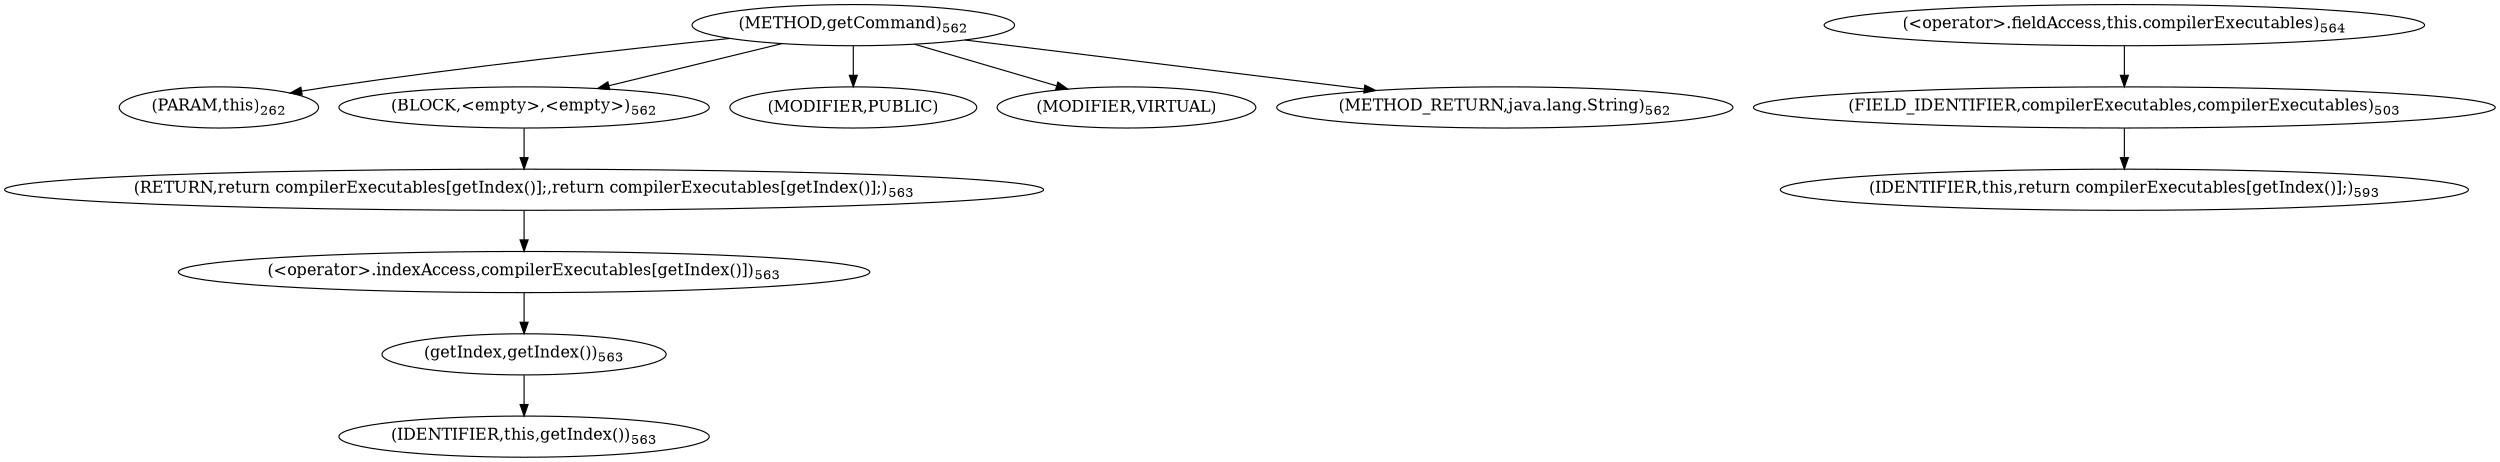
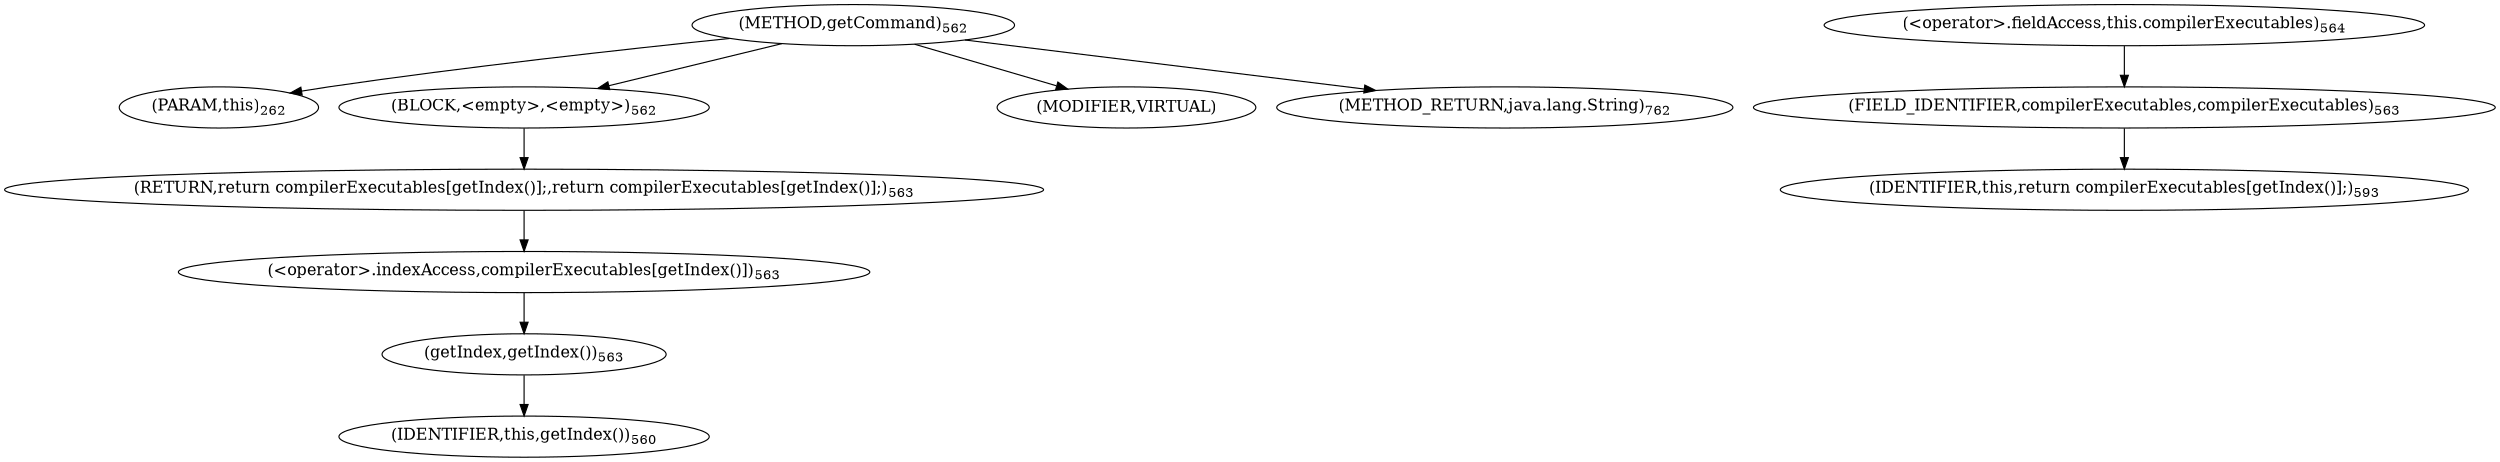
(1658, 106) -> (1658, 106)
(2387, 106) -> (2387, 106)
(853, 107) -> none
(644, 435) -> (644, 435)
